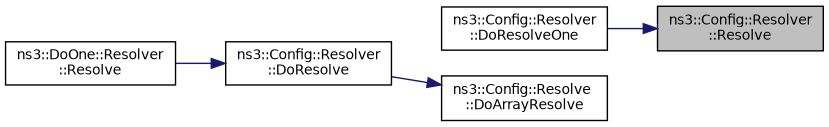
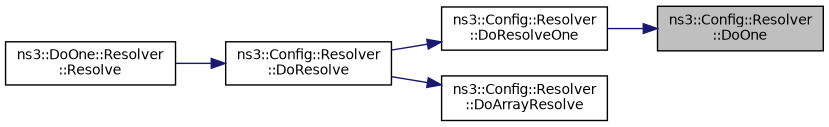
(740, 29) -> (740, 29)
none -> (409, 47)
(524, 98) -> (524, 98)
